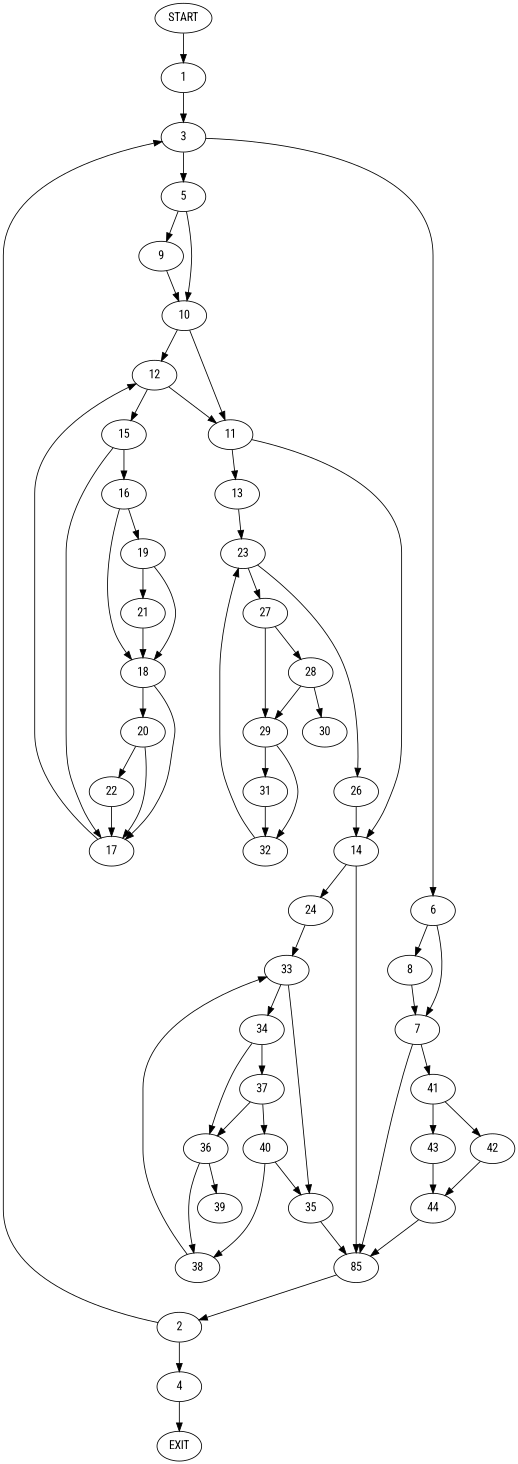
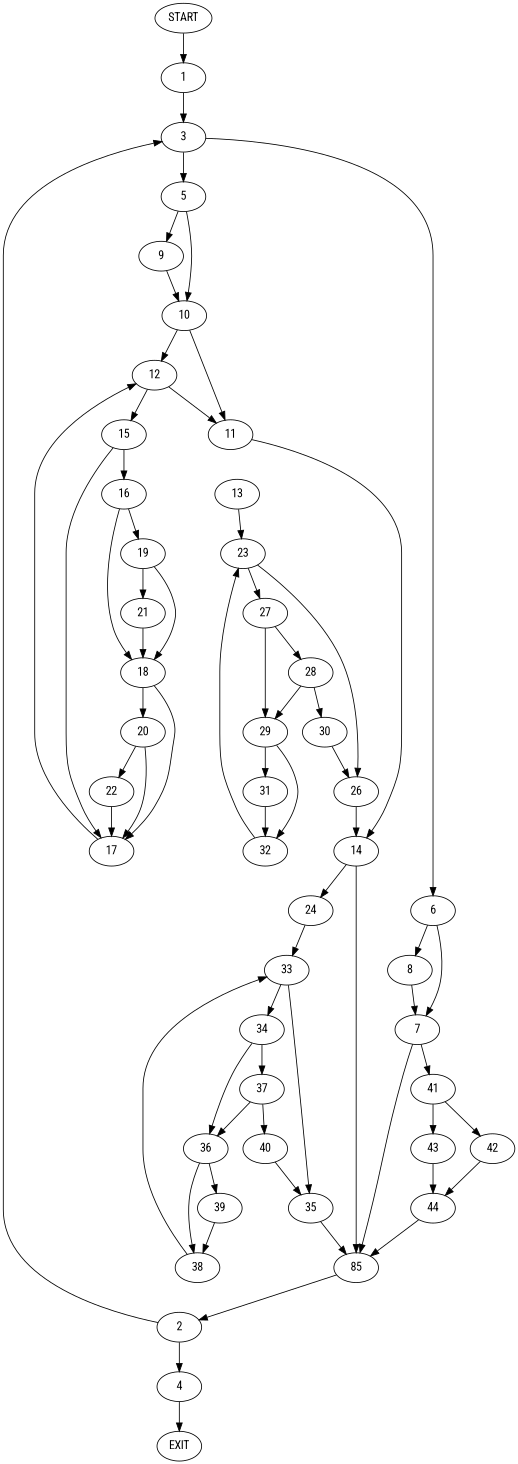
(233, 460) -> none
none -> (338, 758)
(254, 1214) -> (210, 1234)
